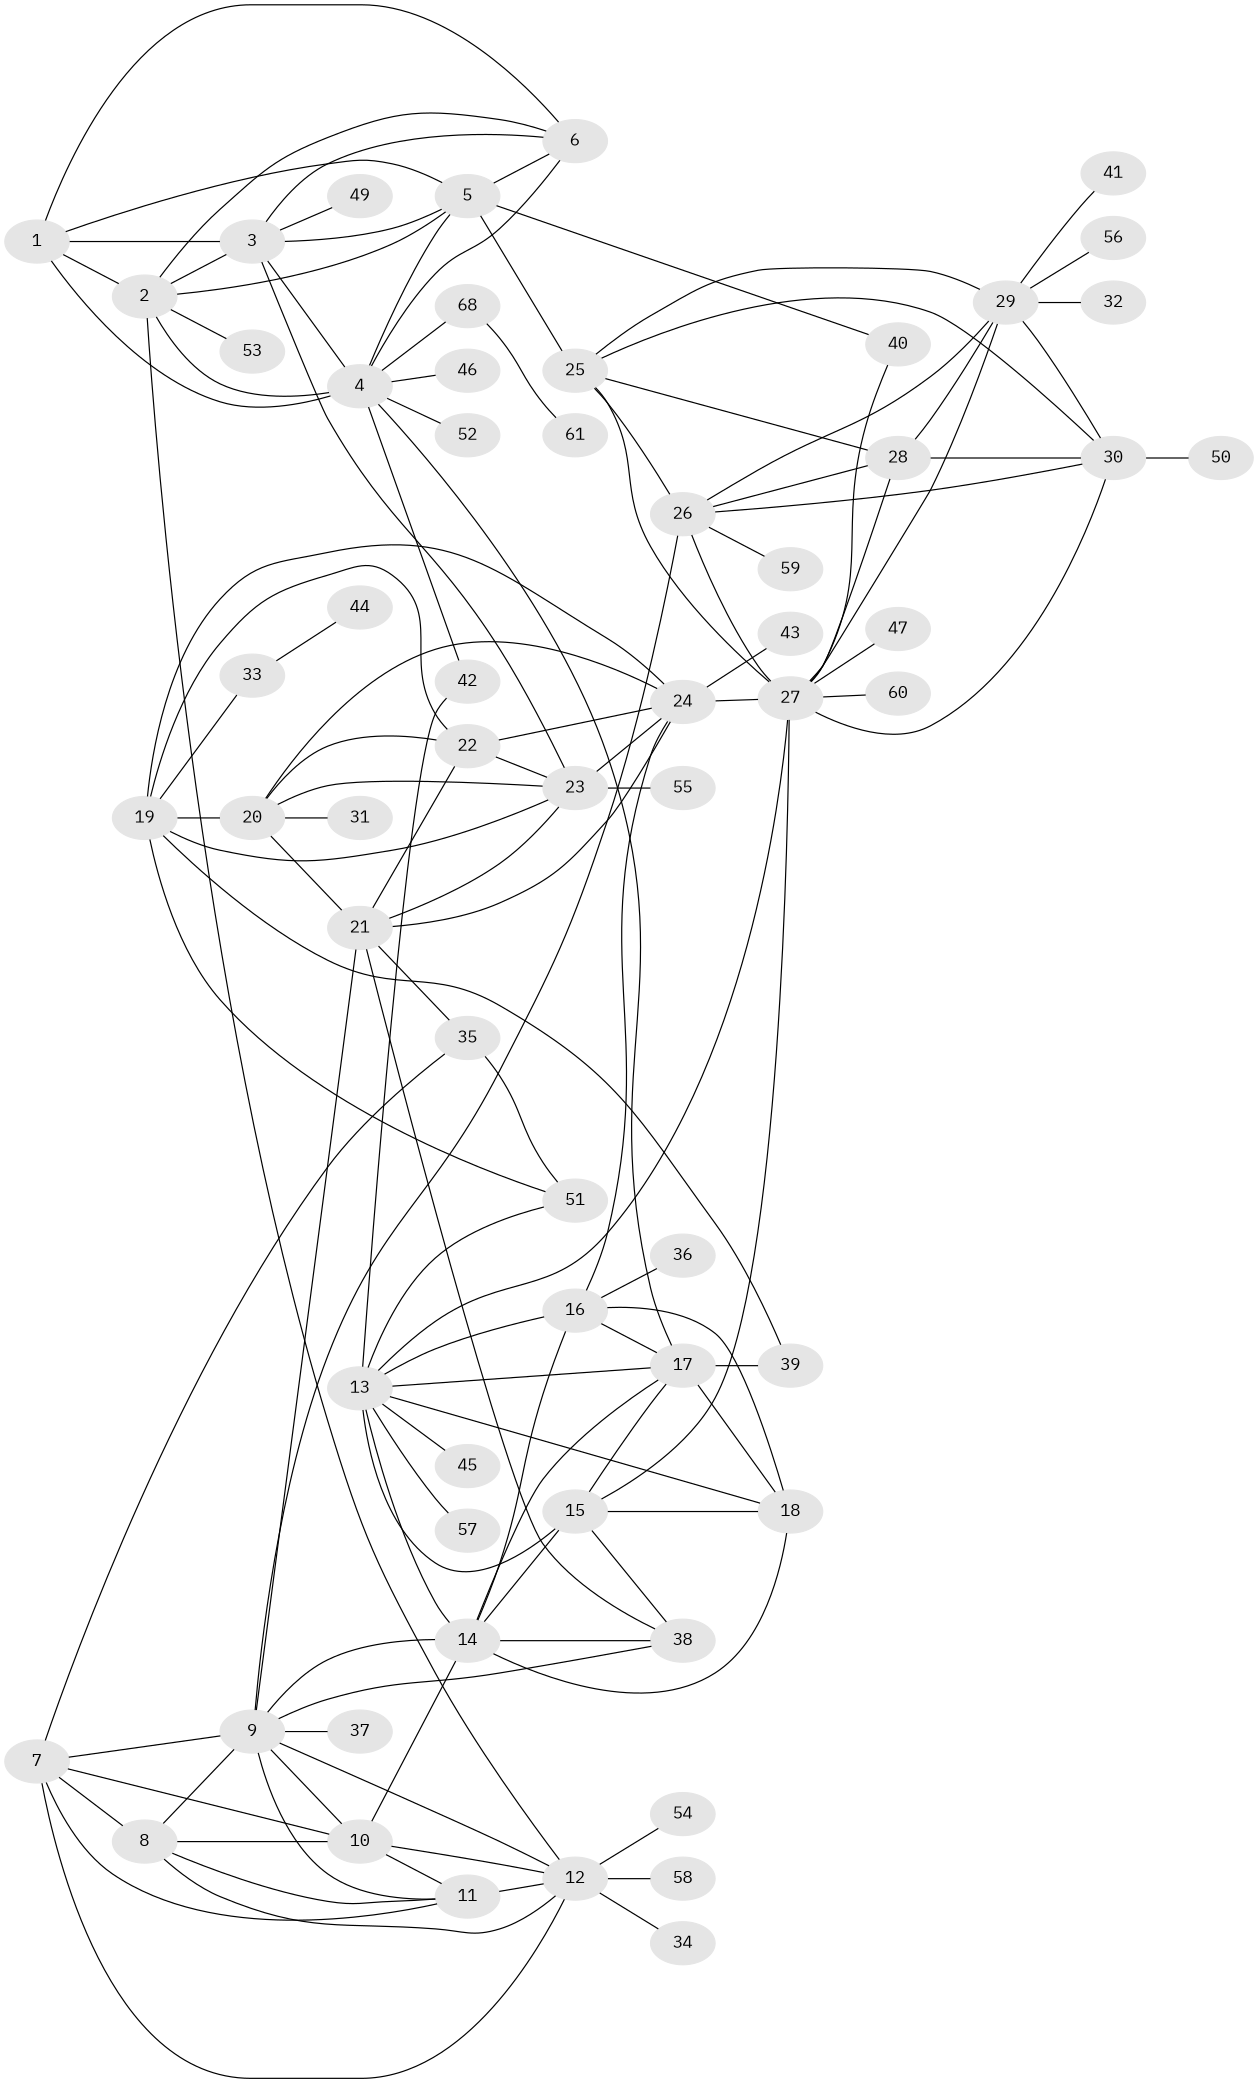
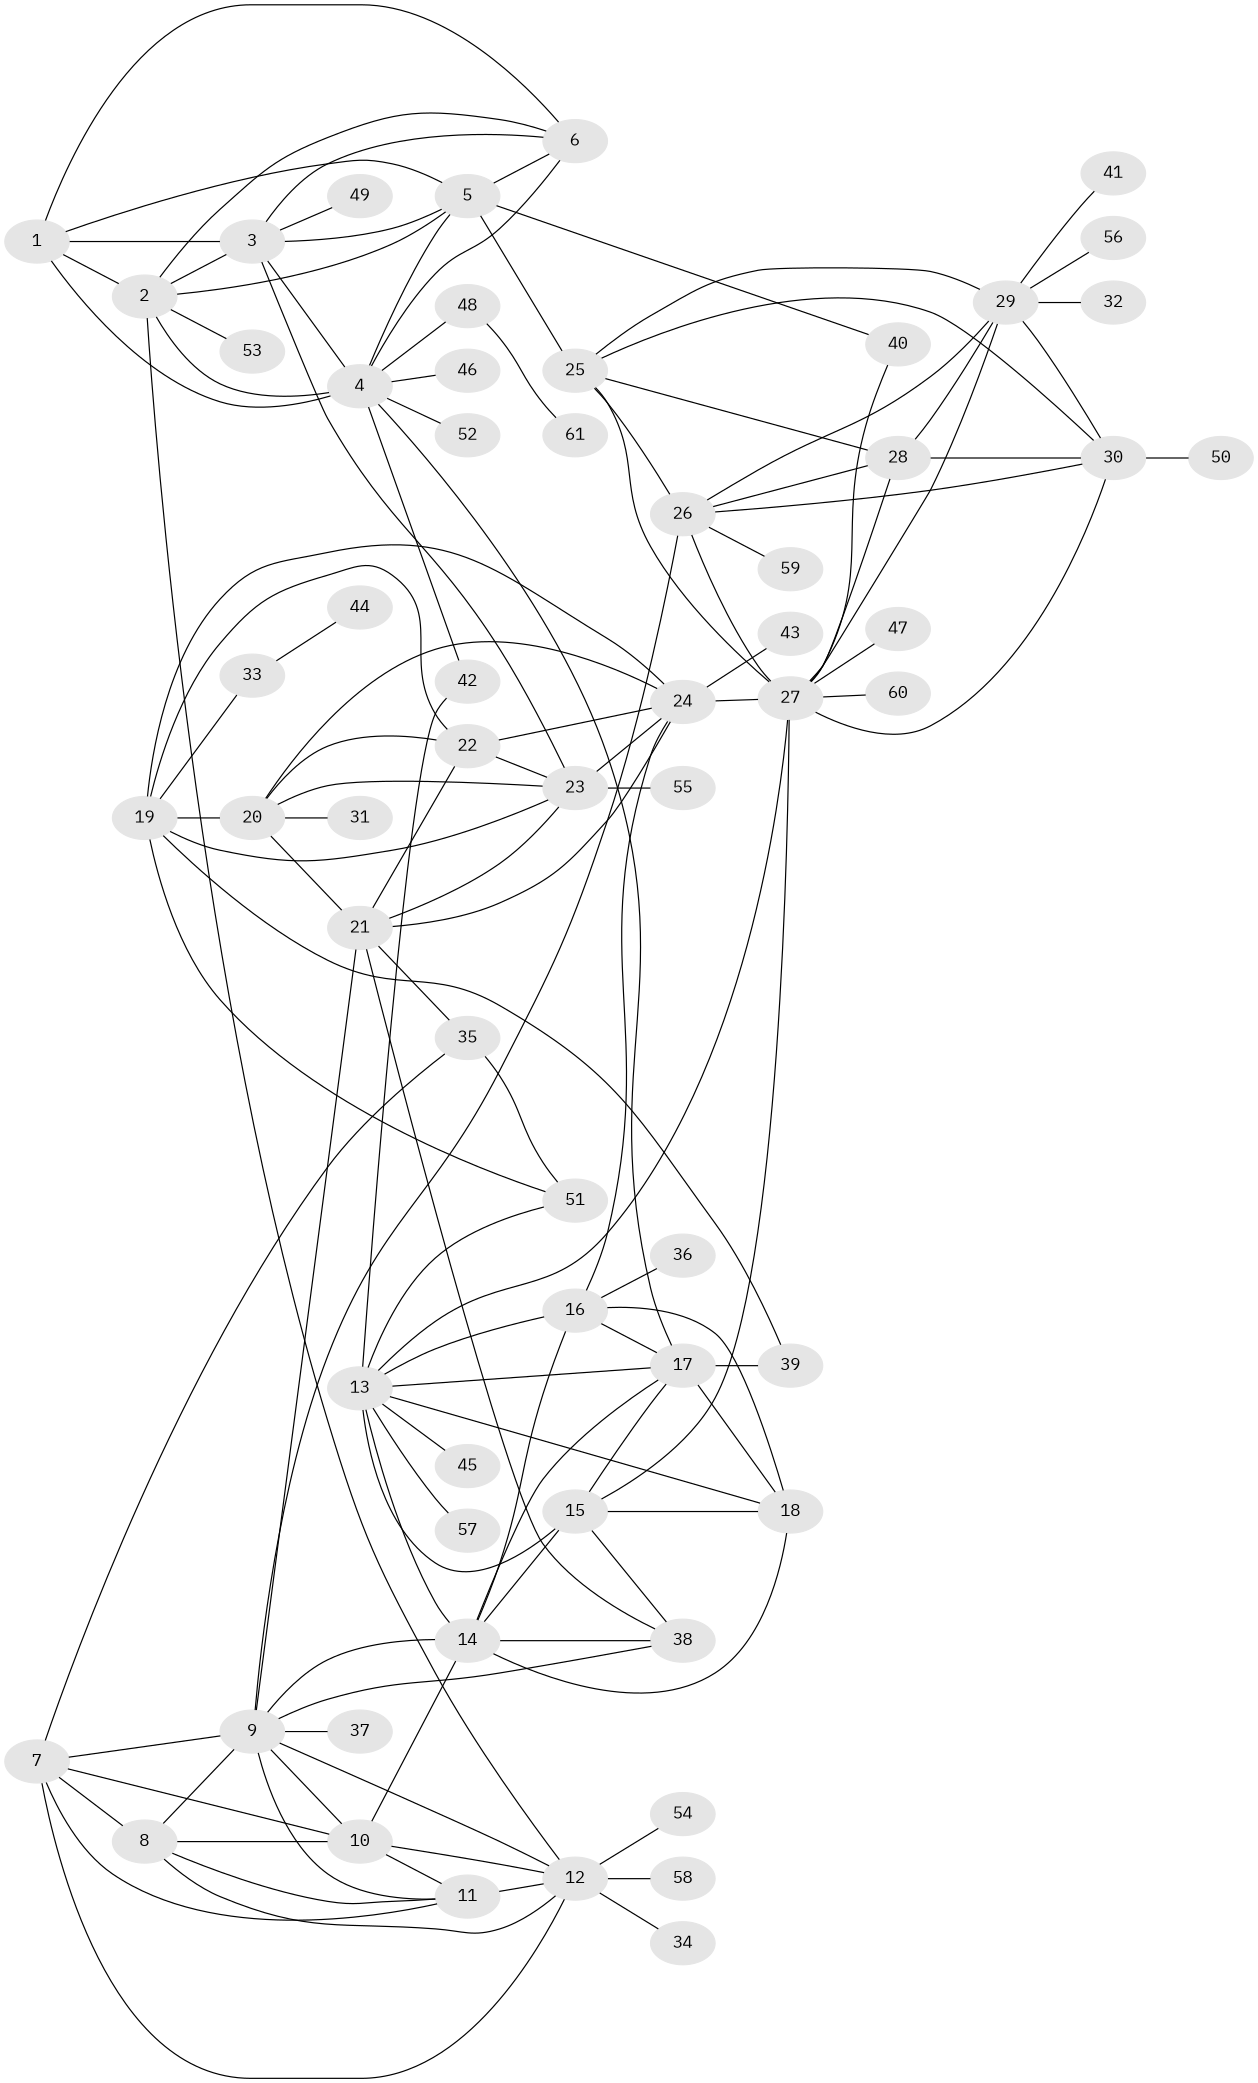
(468, 306) -> (468, 306)
